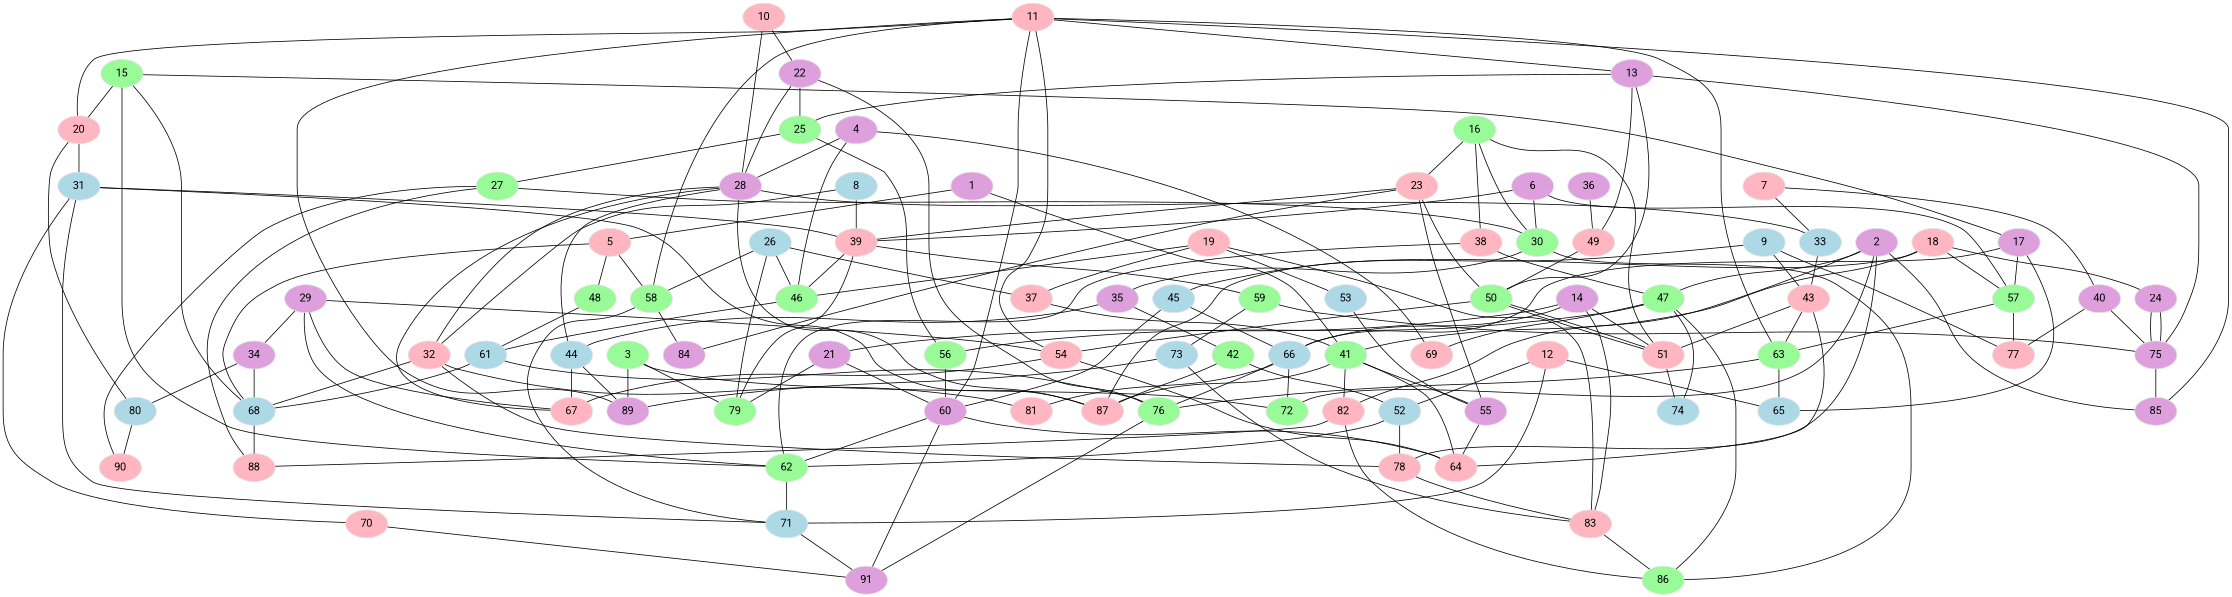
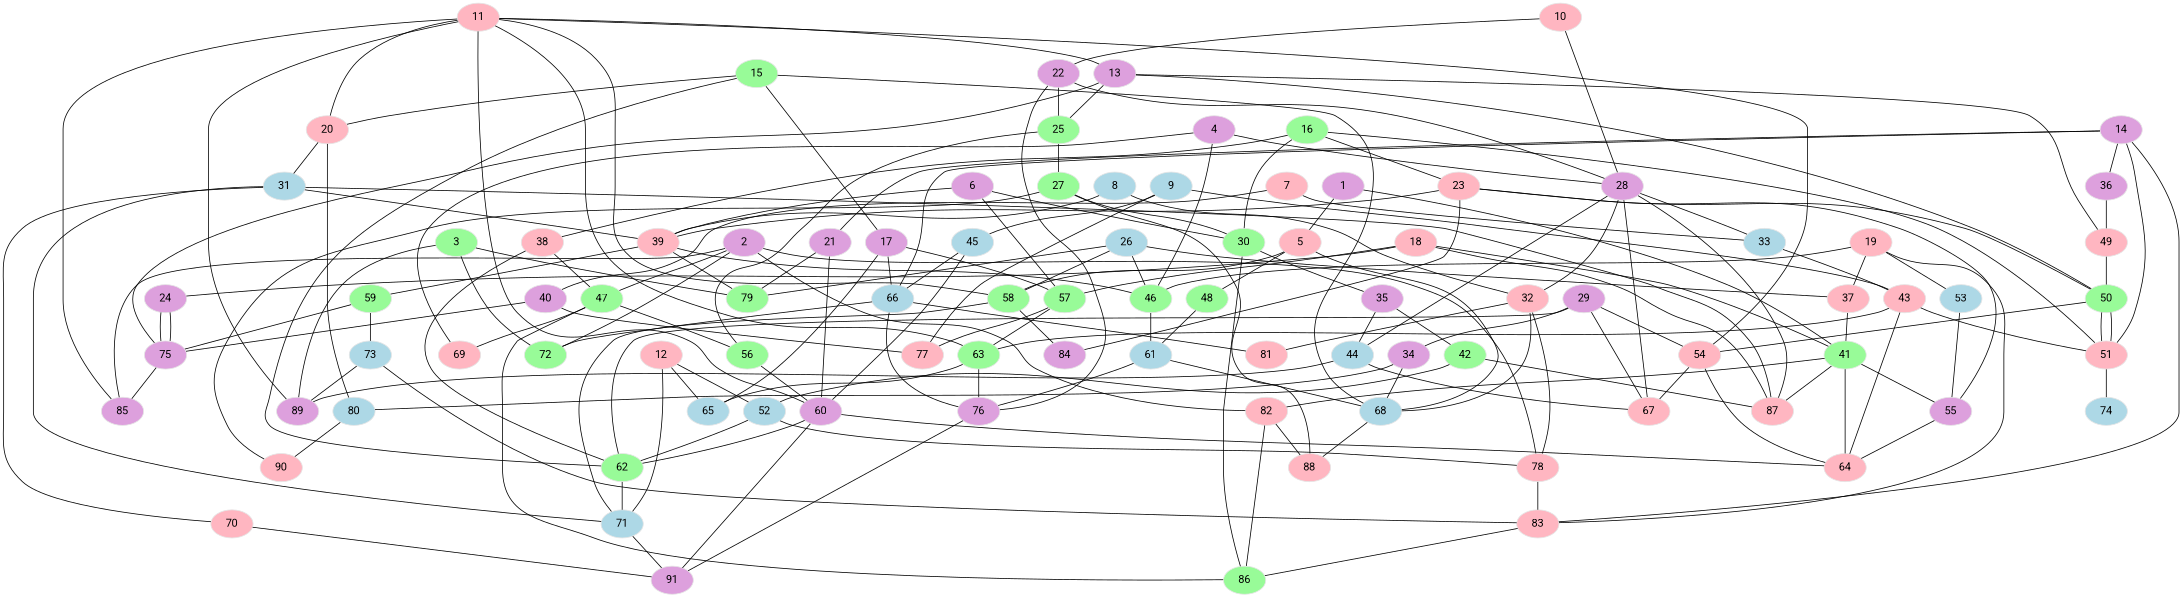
none -> (2114, 158)
(1693, 353) -> none
(1159, 411) -> (979, 411)
